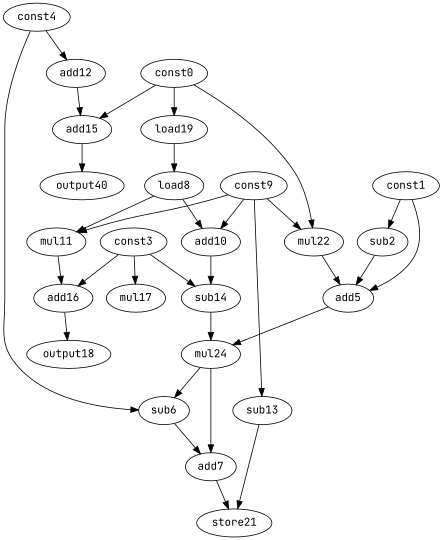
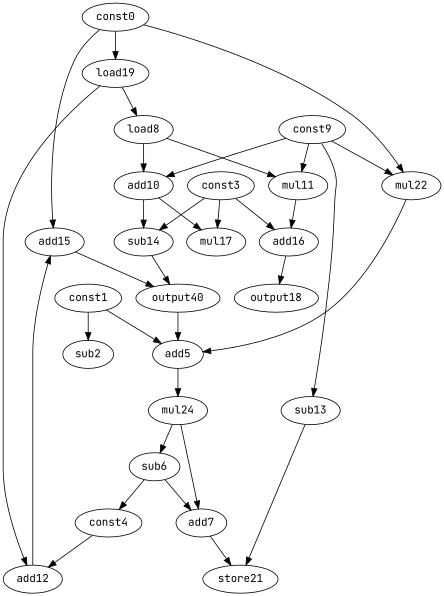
none -> (177, 211)
(5, 261) -> (134, 492)
(368, 267) -> (178, 322)
none -> (3, 307)
(211, 322) -> (159, 267)
